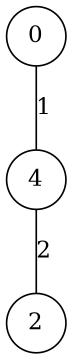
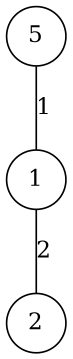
(36, 36) -> (36, 36)
(36, 180) -> (36, 180)
